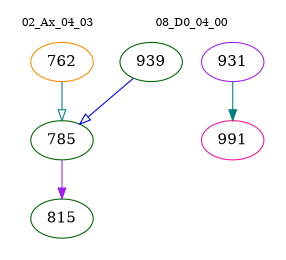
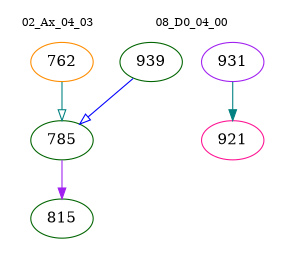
(233, 140) -> (233, 140)
